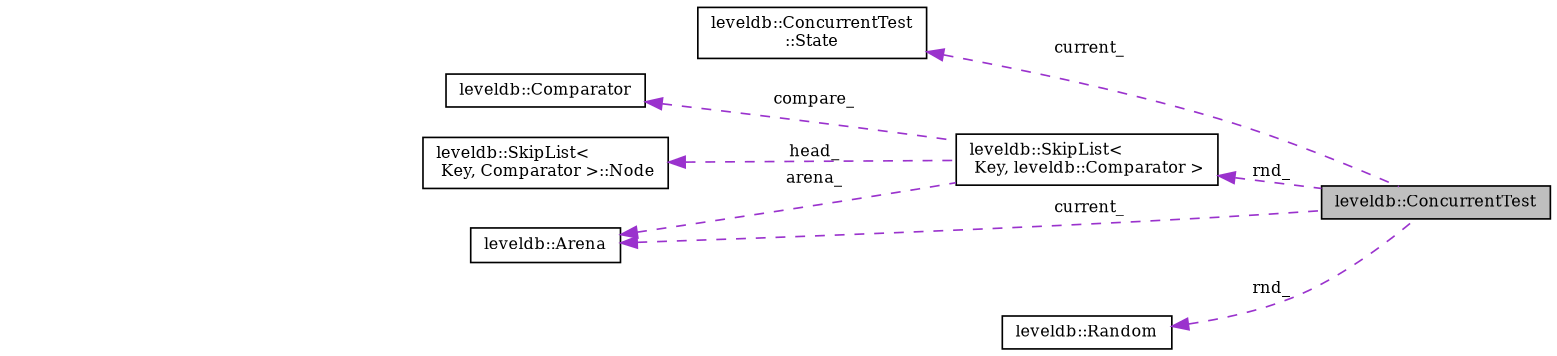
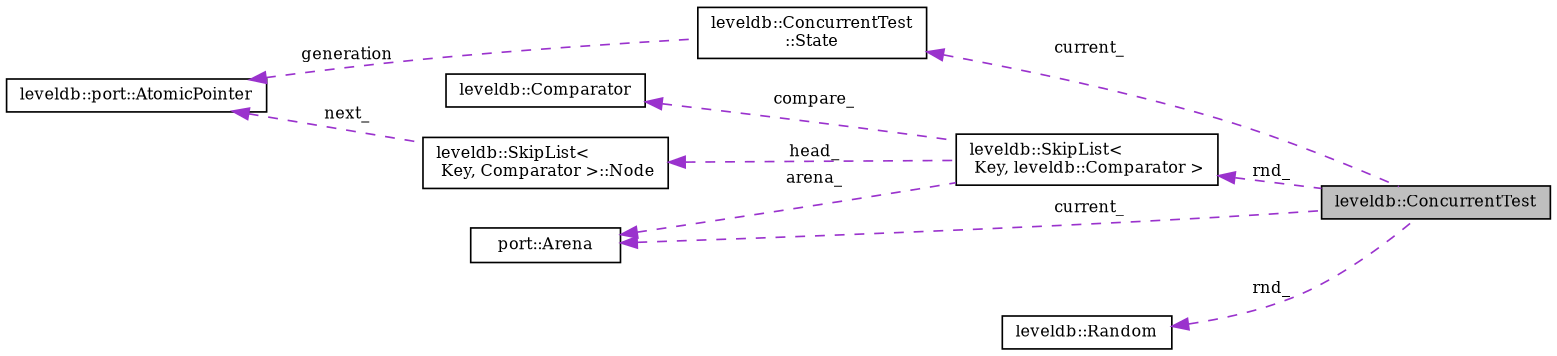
none -> (137, 95)
(546, 245) -> (546, 245)
